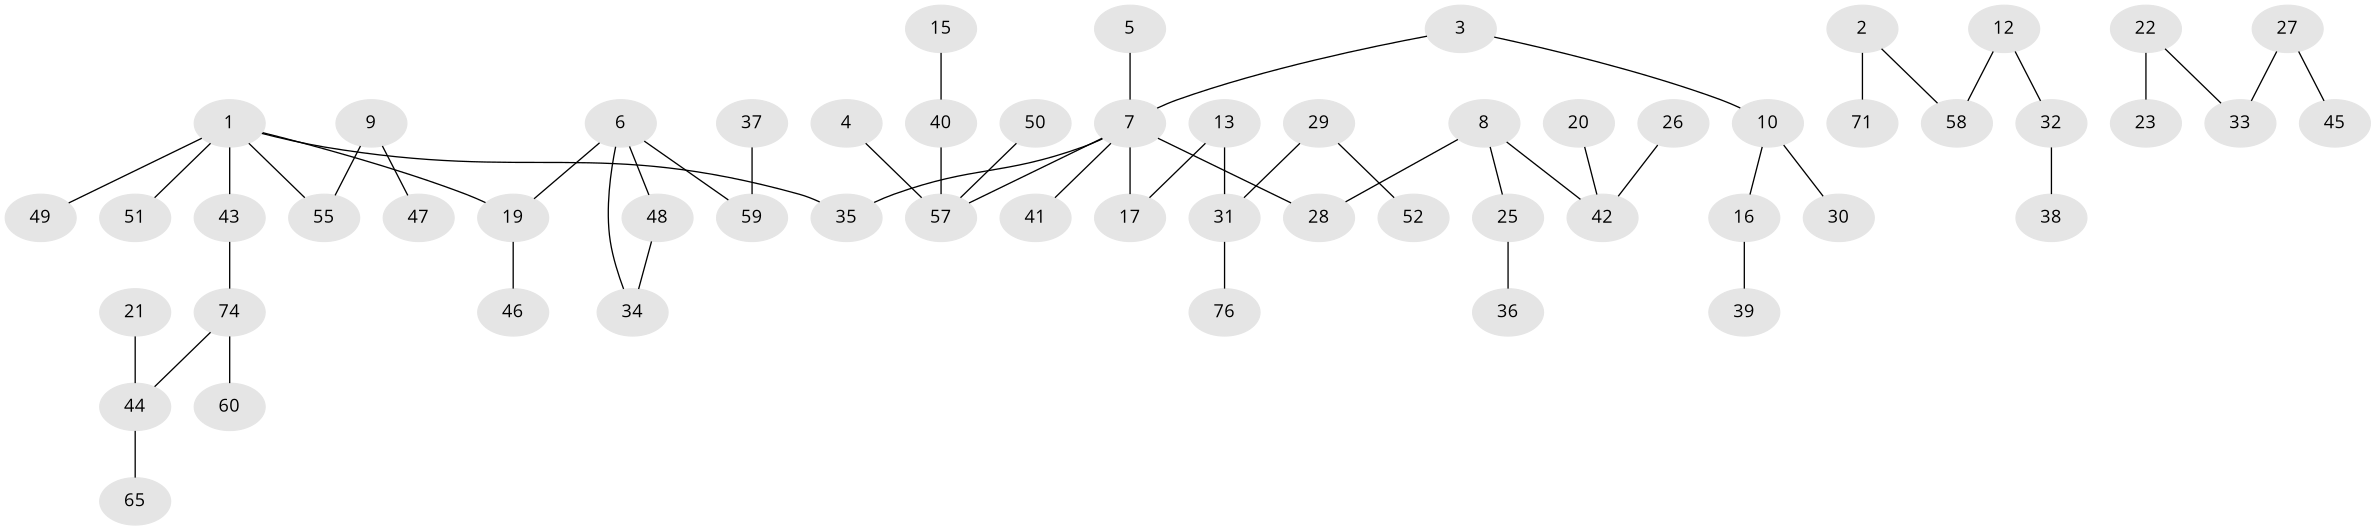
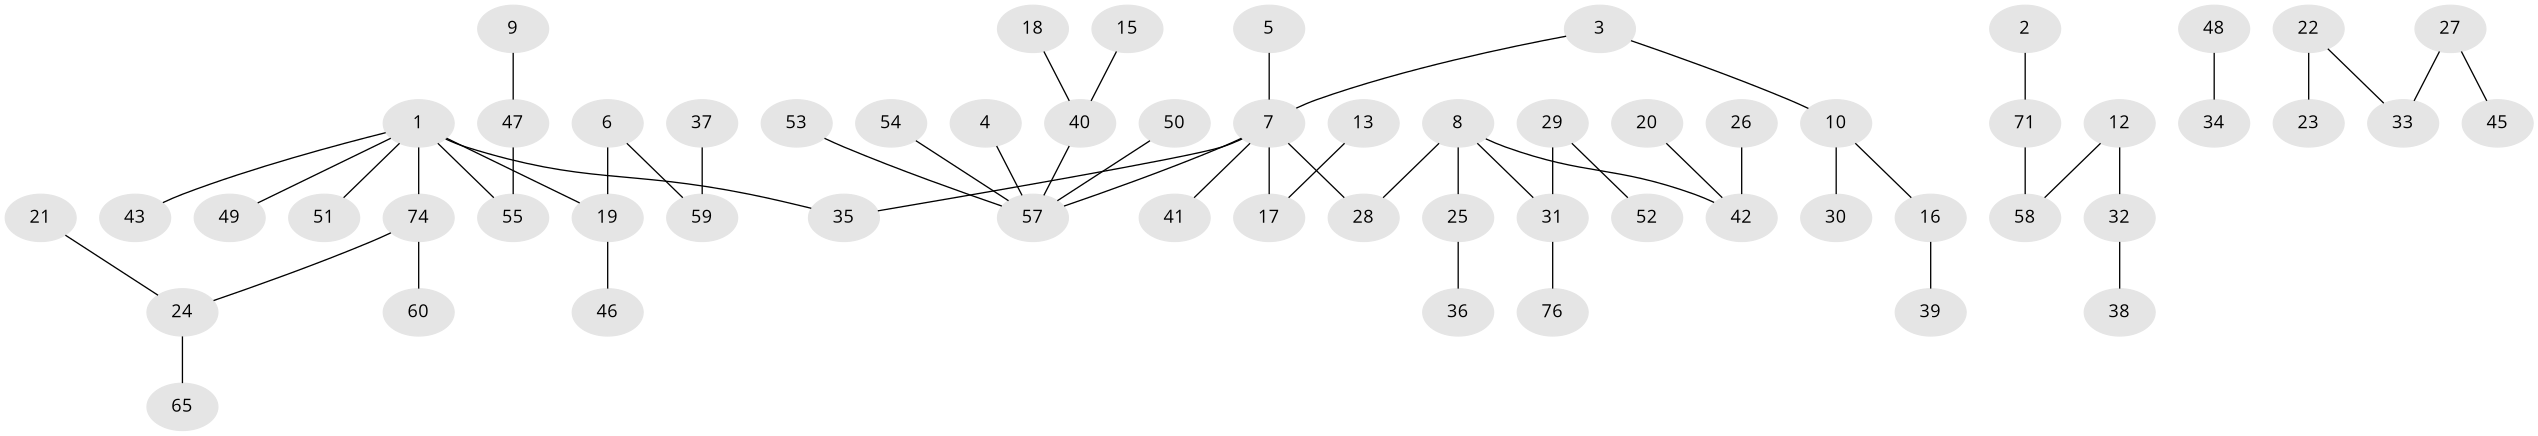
none -> (1033, 29)
(1910, 76) -> (2025, 171)
none -> (797, 123)
none -> (891, 123)
(1225, 161) -> (1505, 170)
(348, 171) -> (513, 180)
(641, 174) -> none
(608, 219) -> none
(230, 265) -> (419, 171)
(135, 407) -> (182, 312)
